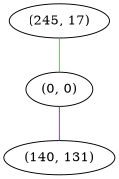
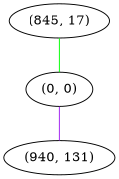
(59, 21) -> (59, 21)
(59, 158) -> (59, 158)
